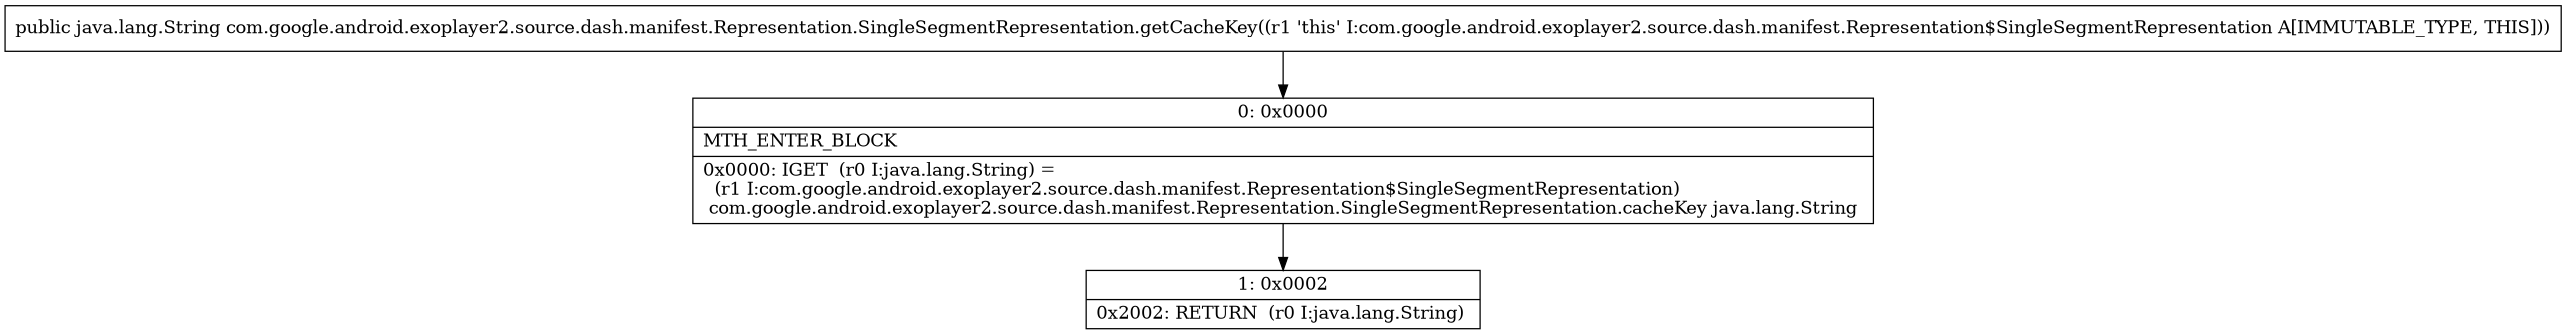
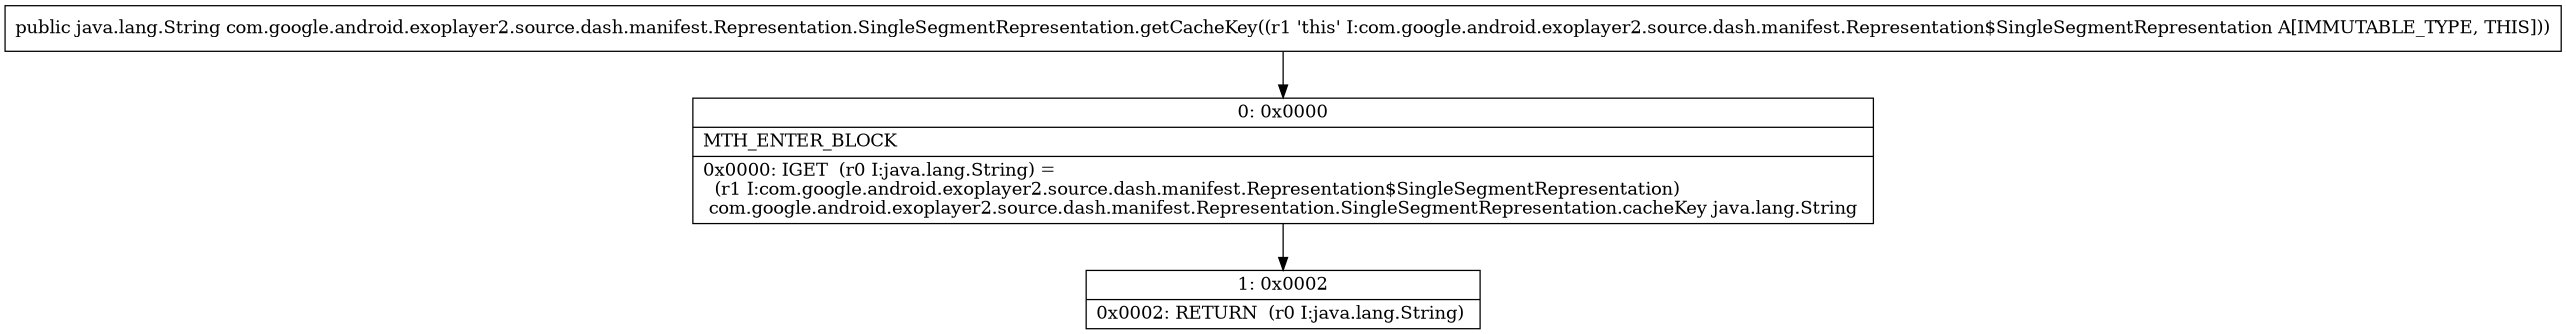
(1283, 314) -> (1283, 314)
